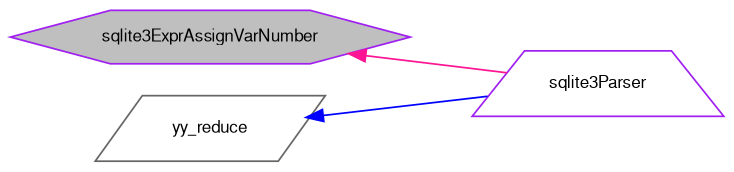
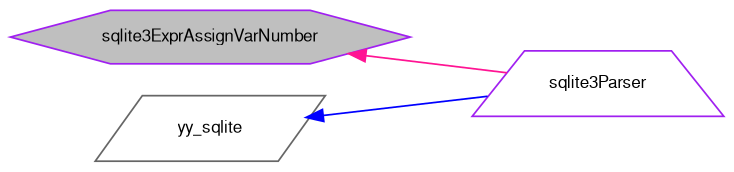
(210, 128) -> (210, 128)
